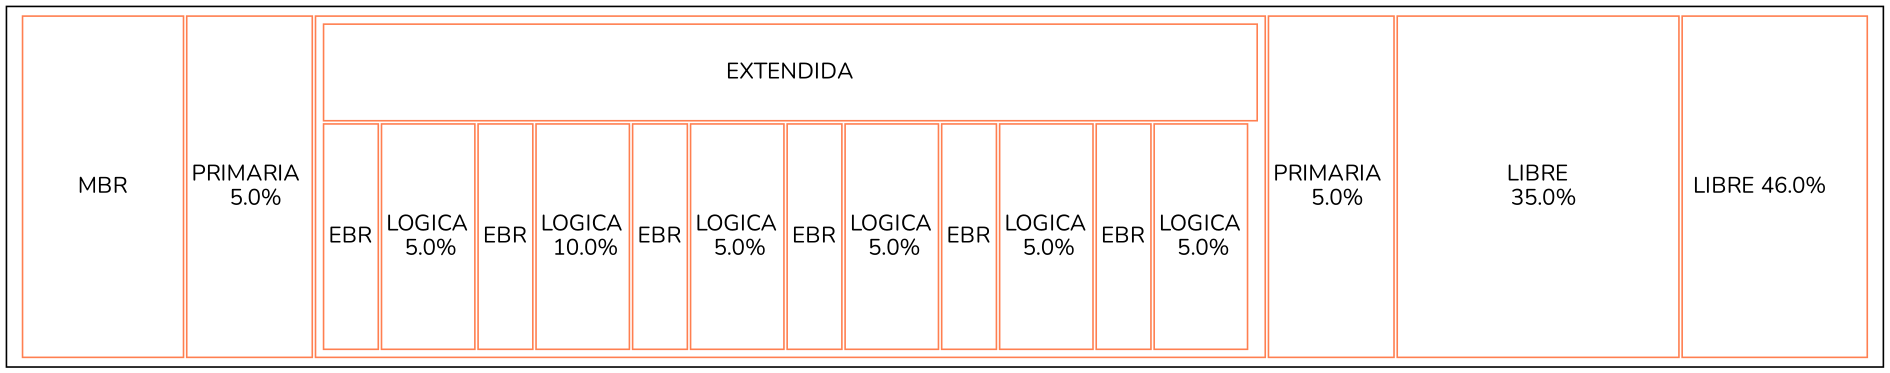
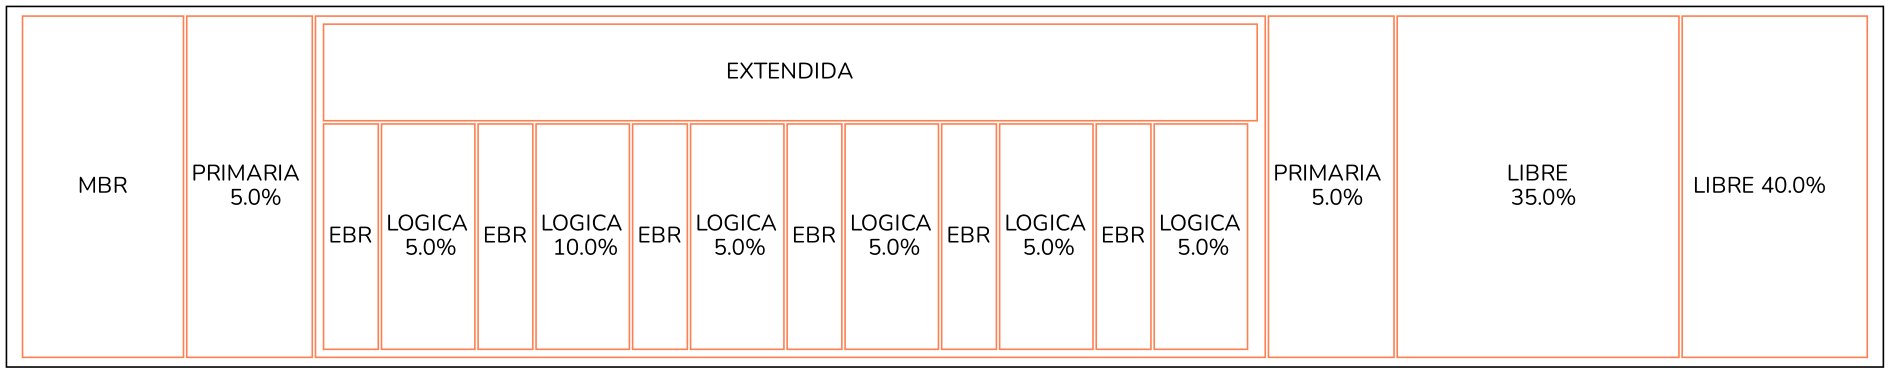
(1775, 186) -> (1775, 186)
